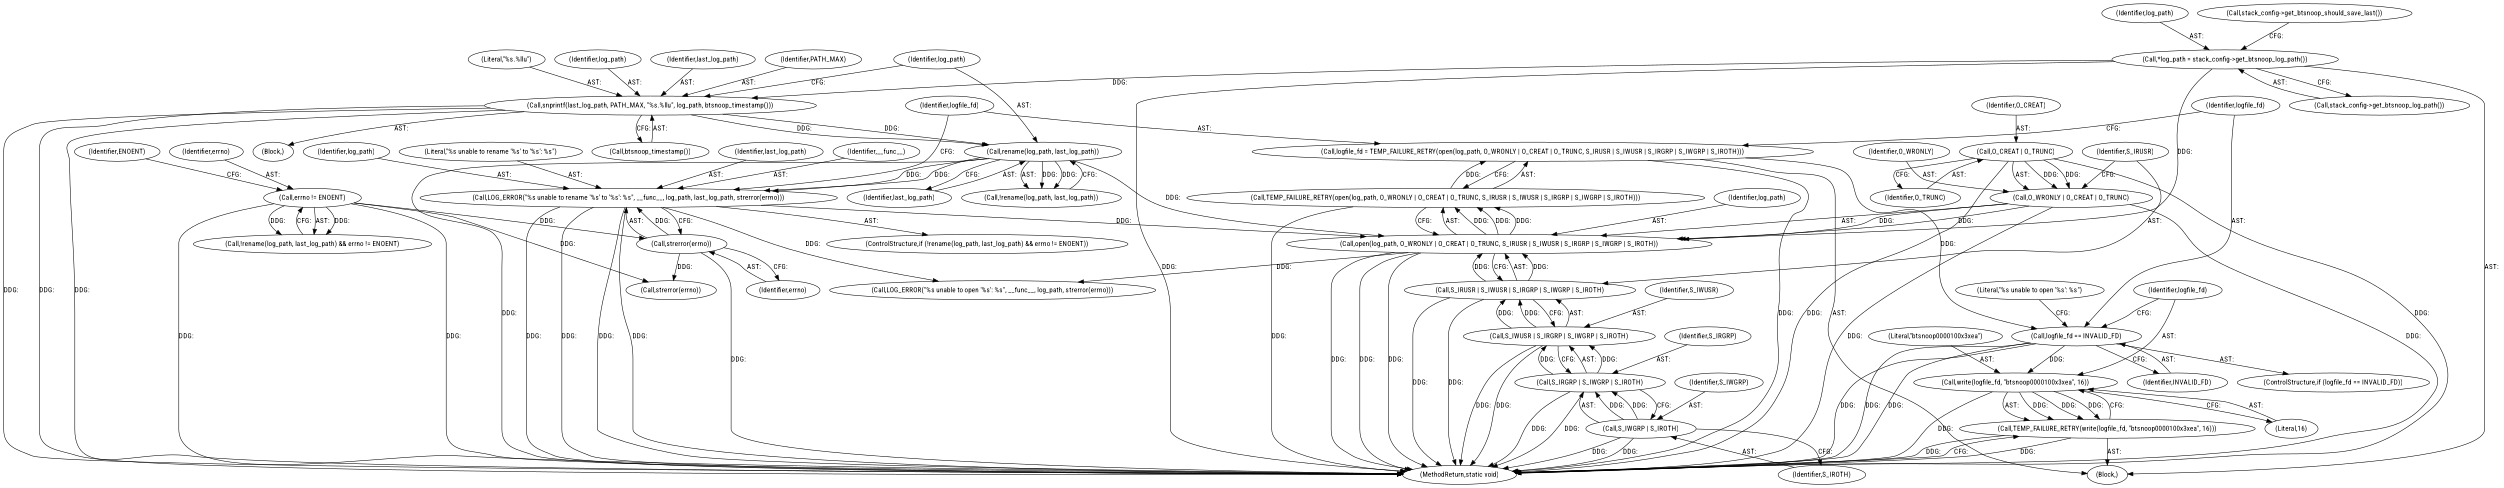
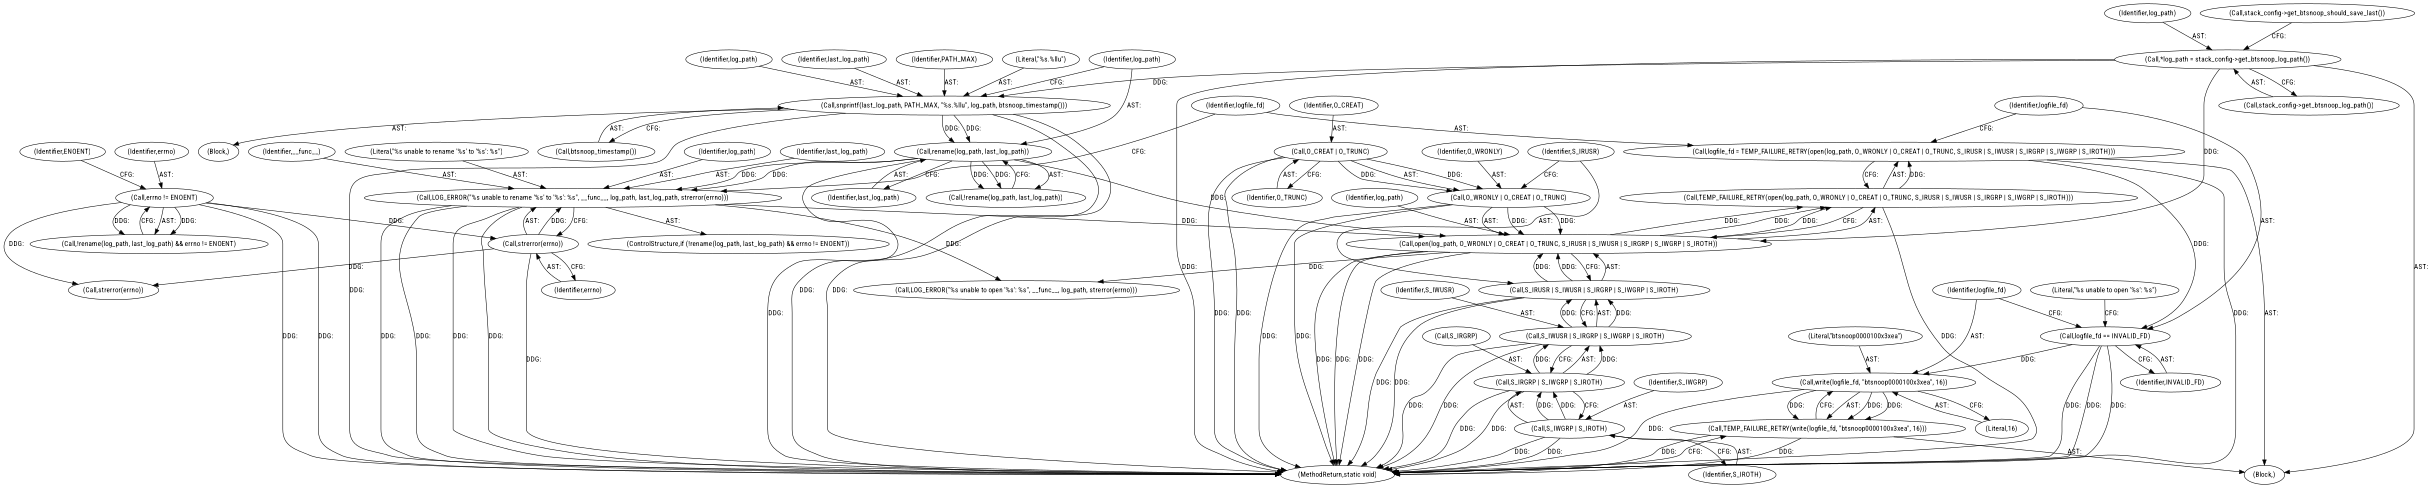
(1708, 336) -> (1456, 336)
(2333, 383) -> none
